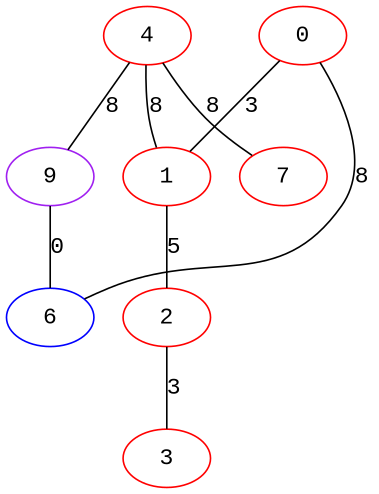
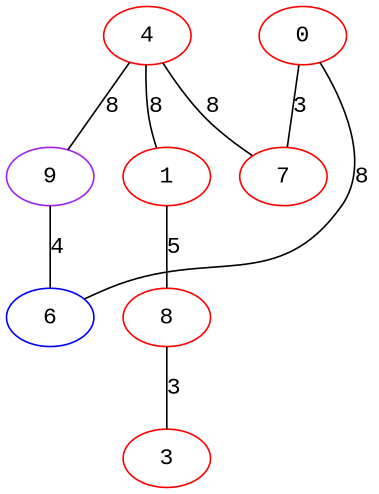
(235, 106) -> (293, 106)
(57, 247) -> (57, 247)
(167, 317) -> (167, 317)
